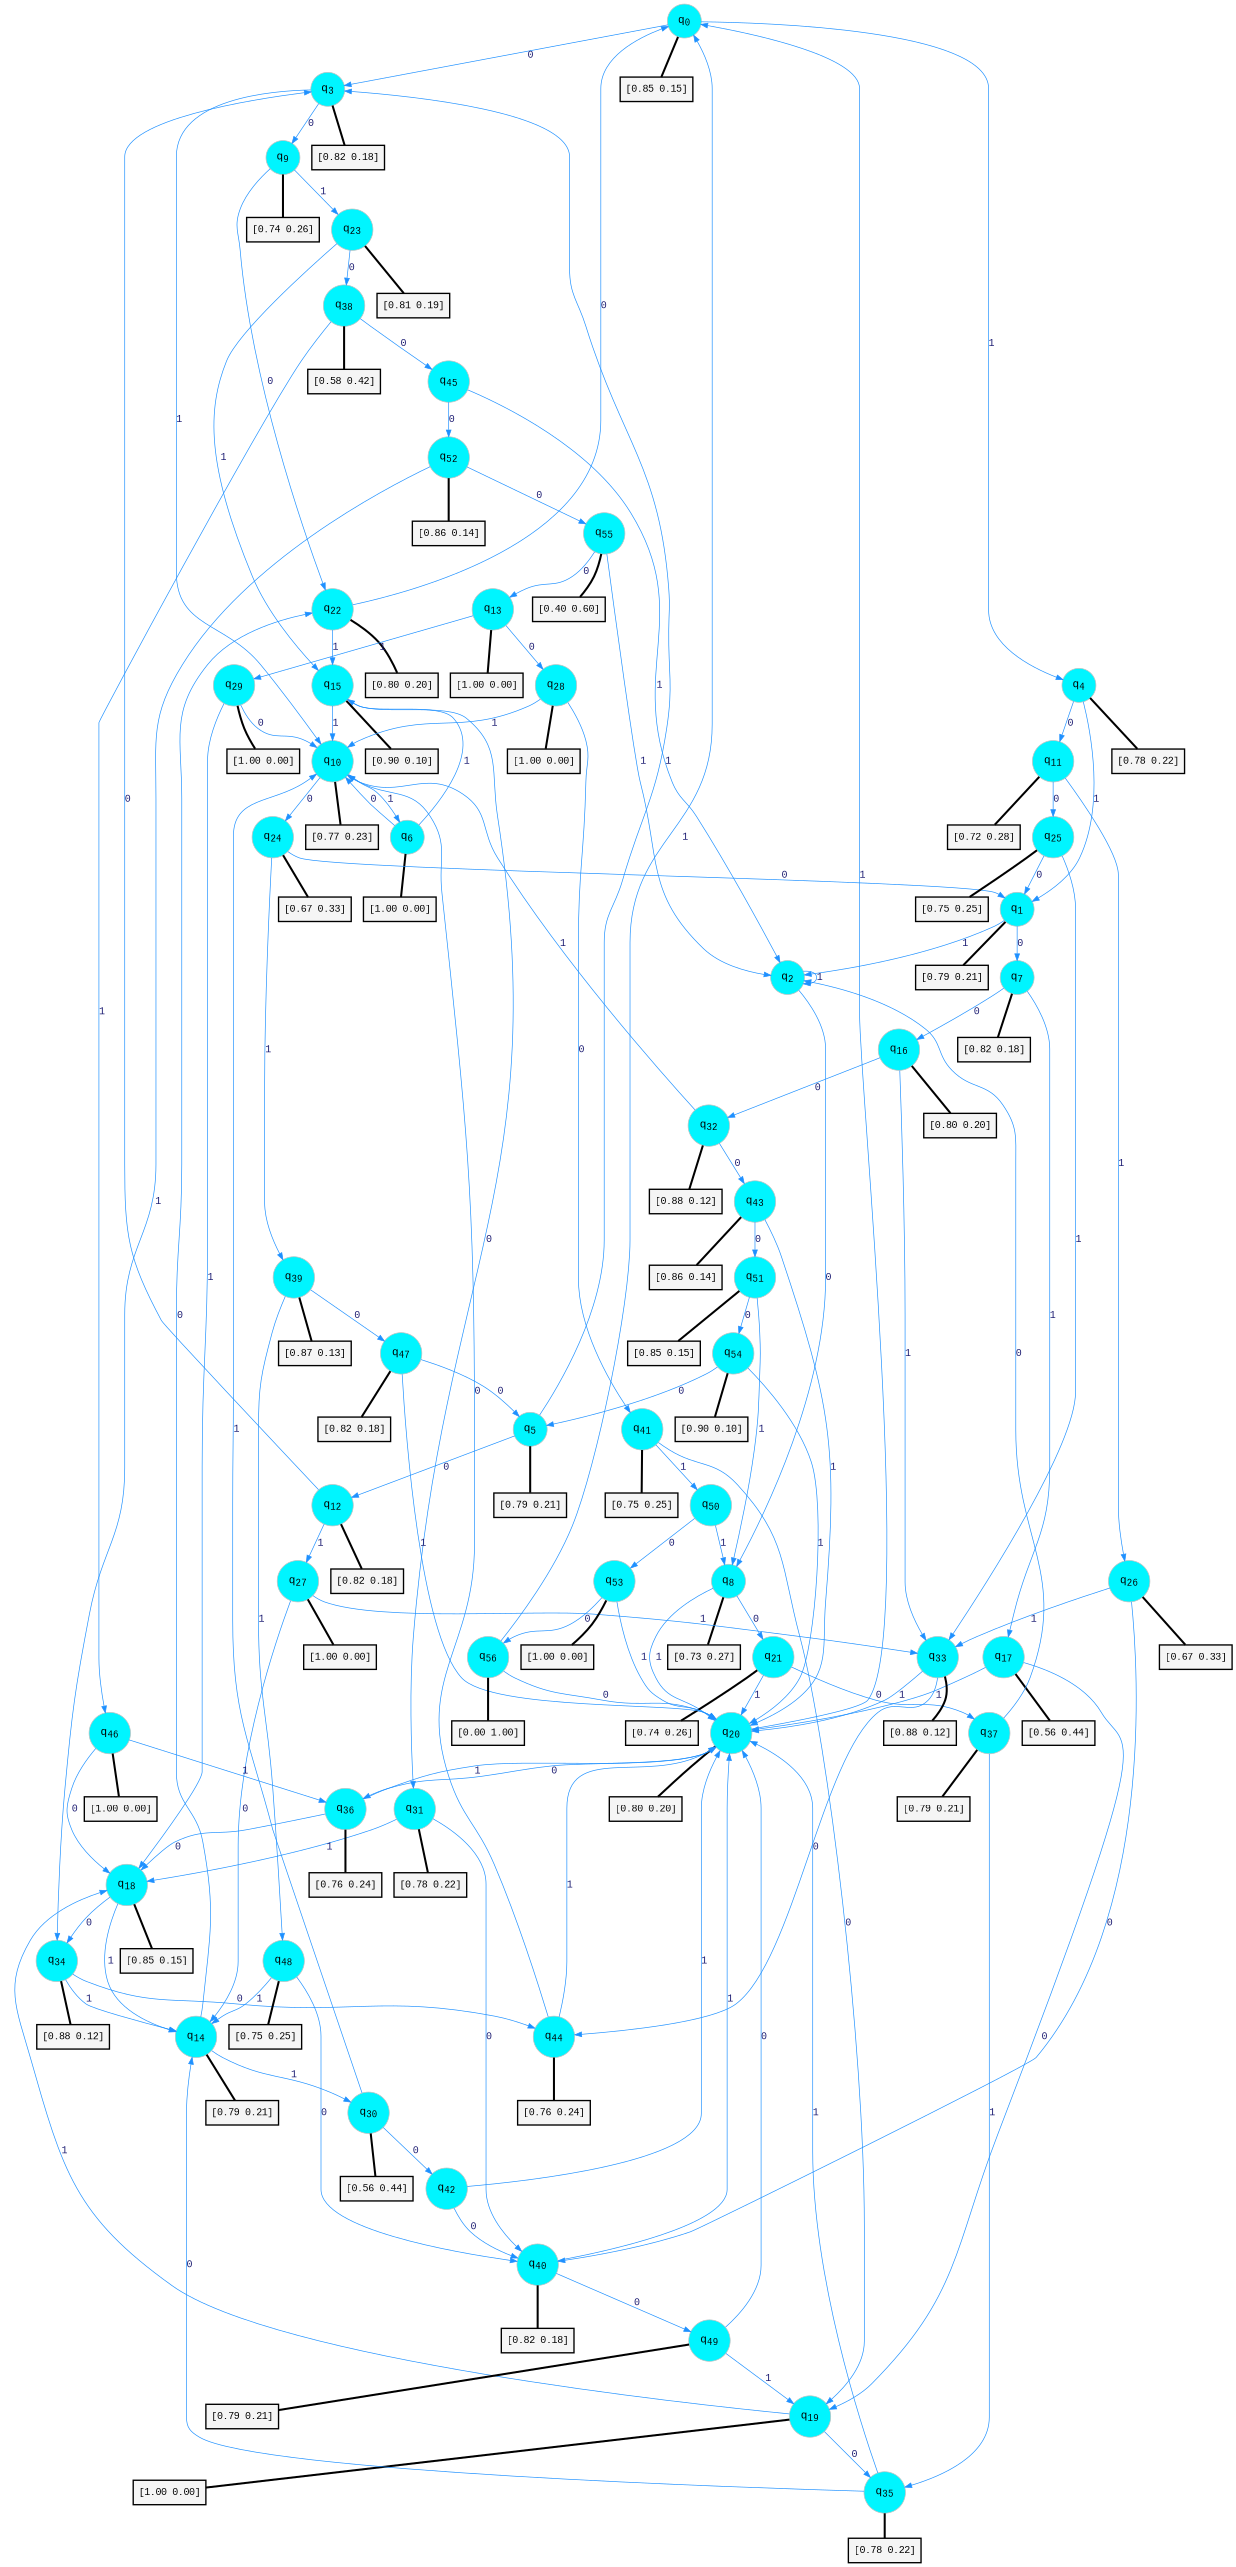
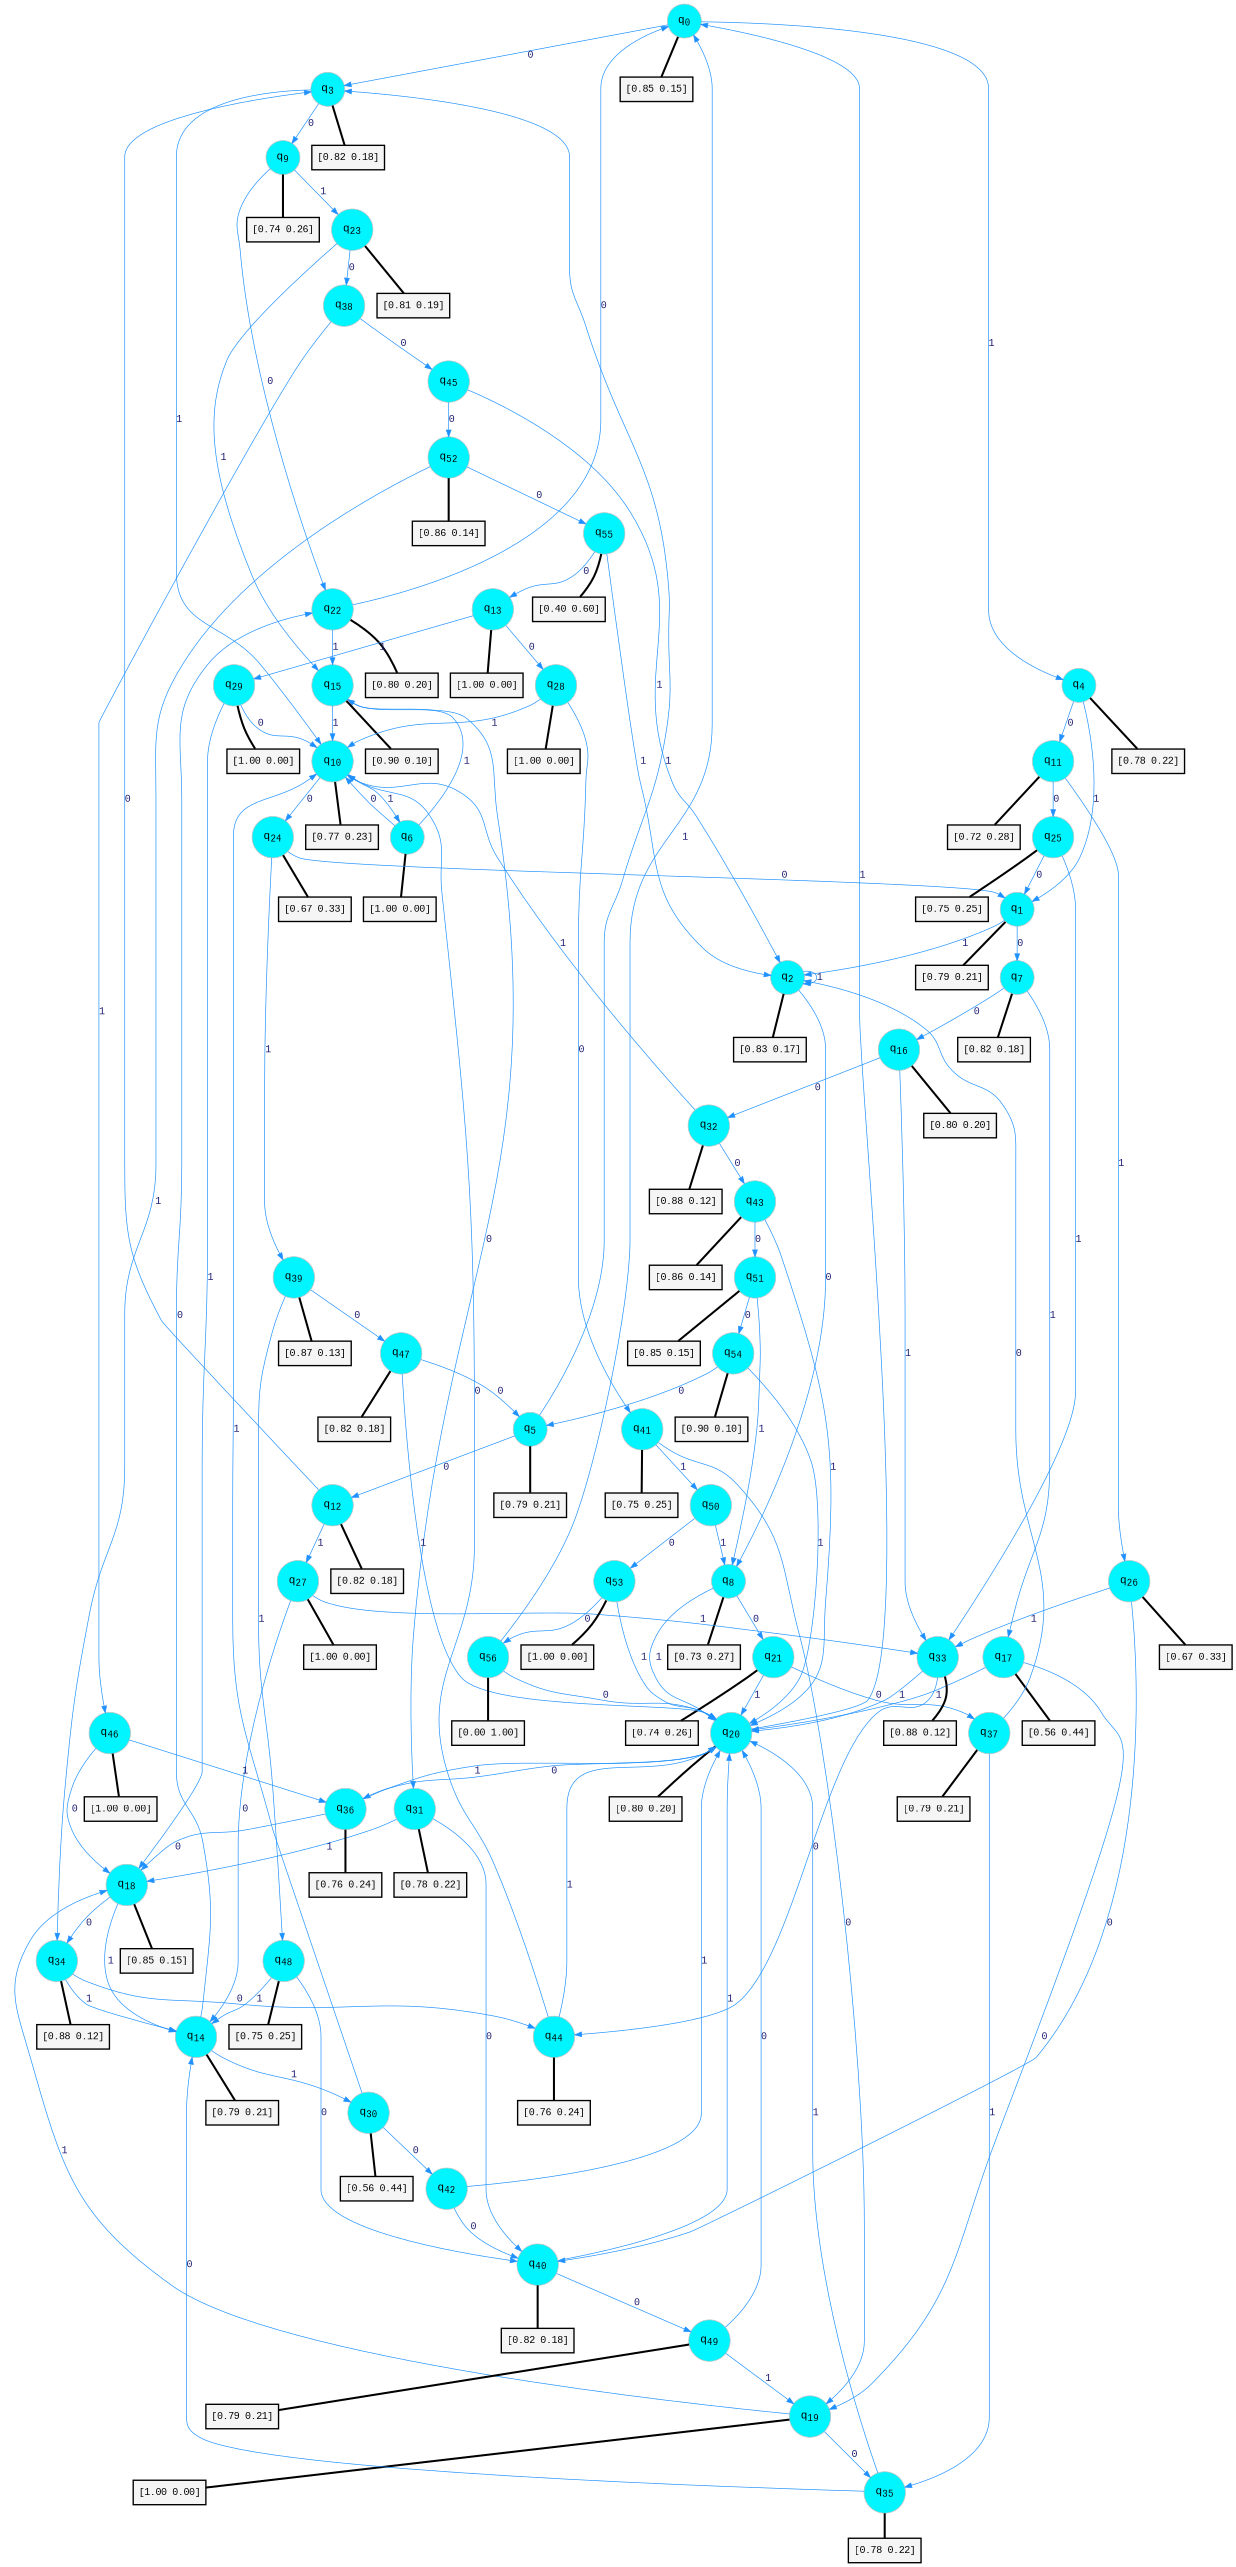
(344, 382) -> none
none -> (770, 1050)
